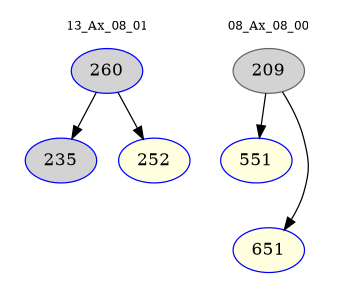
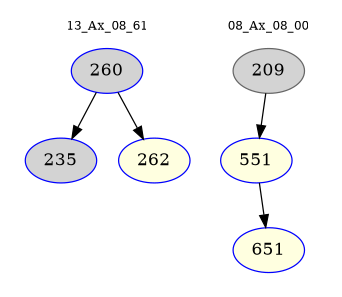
(108, 27) -> (108, 27)
(307, 155) -> (262, 199)
(154, 161) -> (154, 161)
